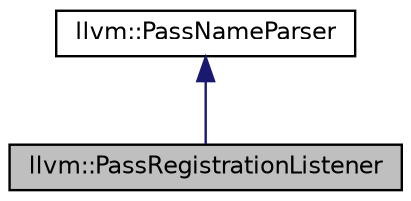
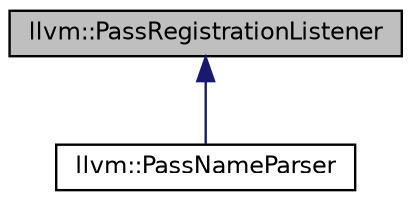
(206, 113) -> (206, 113)
